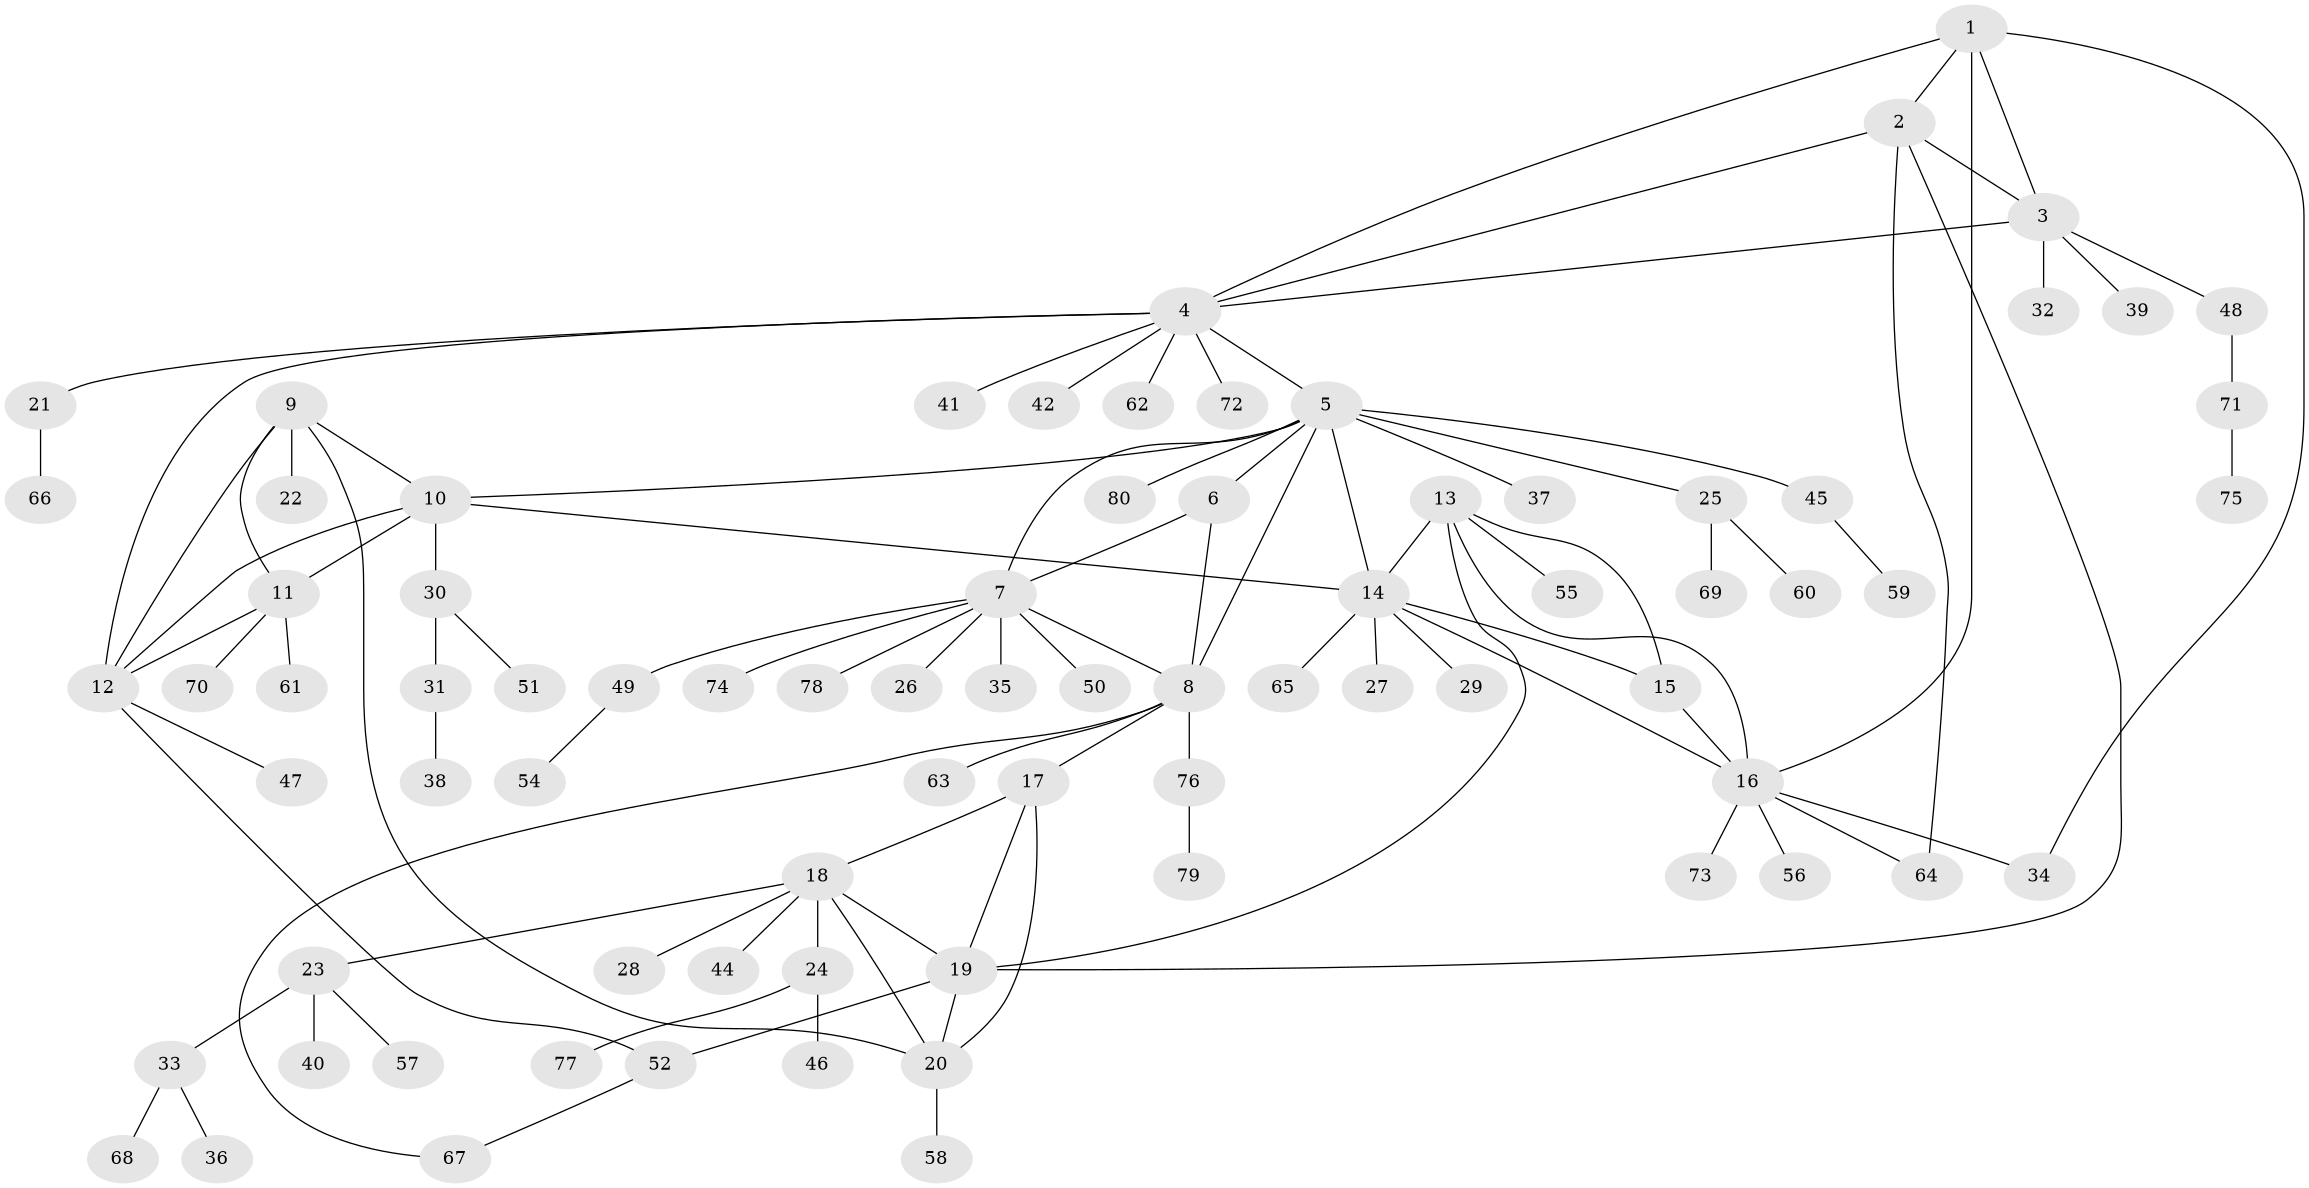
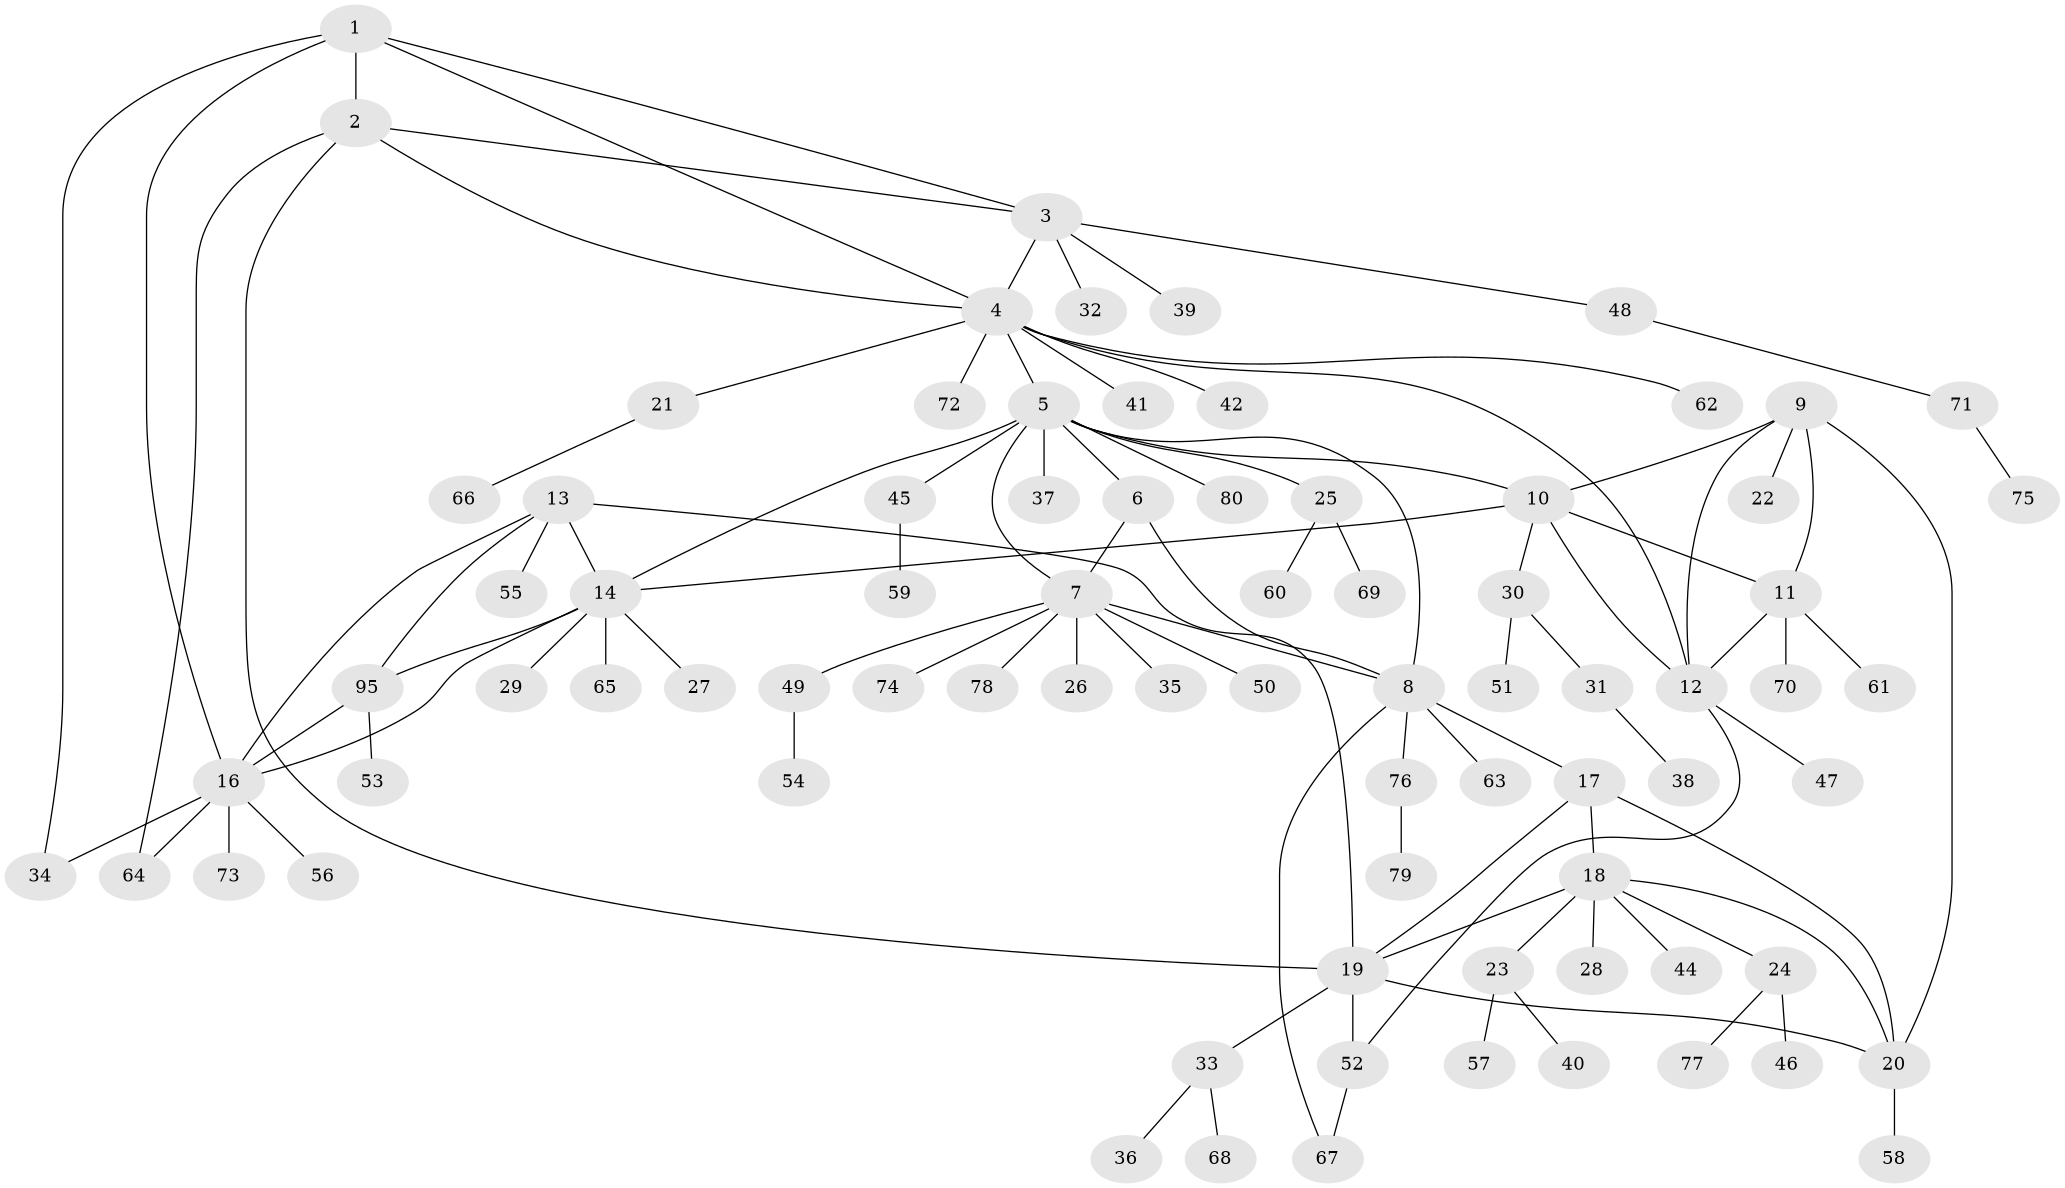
(1666, 688) -> (368, 688)
none -> (373, 782)
(249, 1013) -> (1276, 1021)
